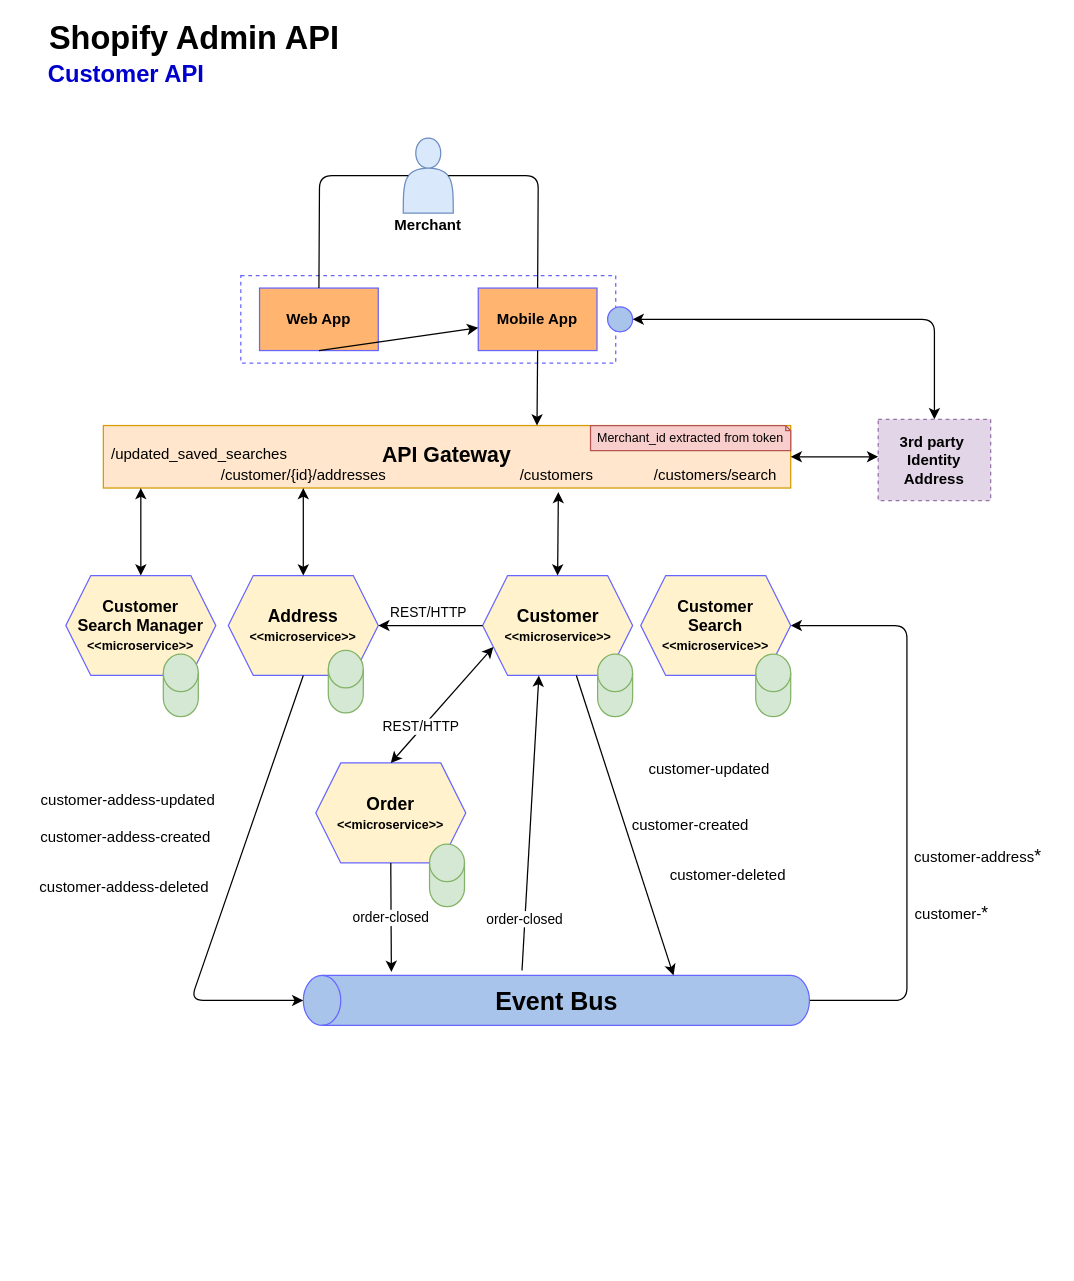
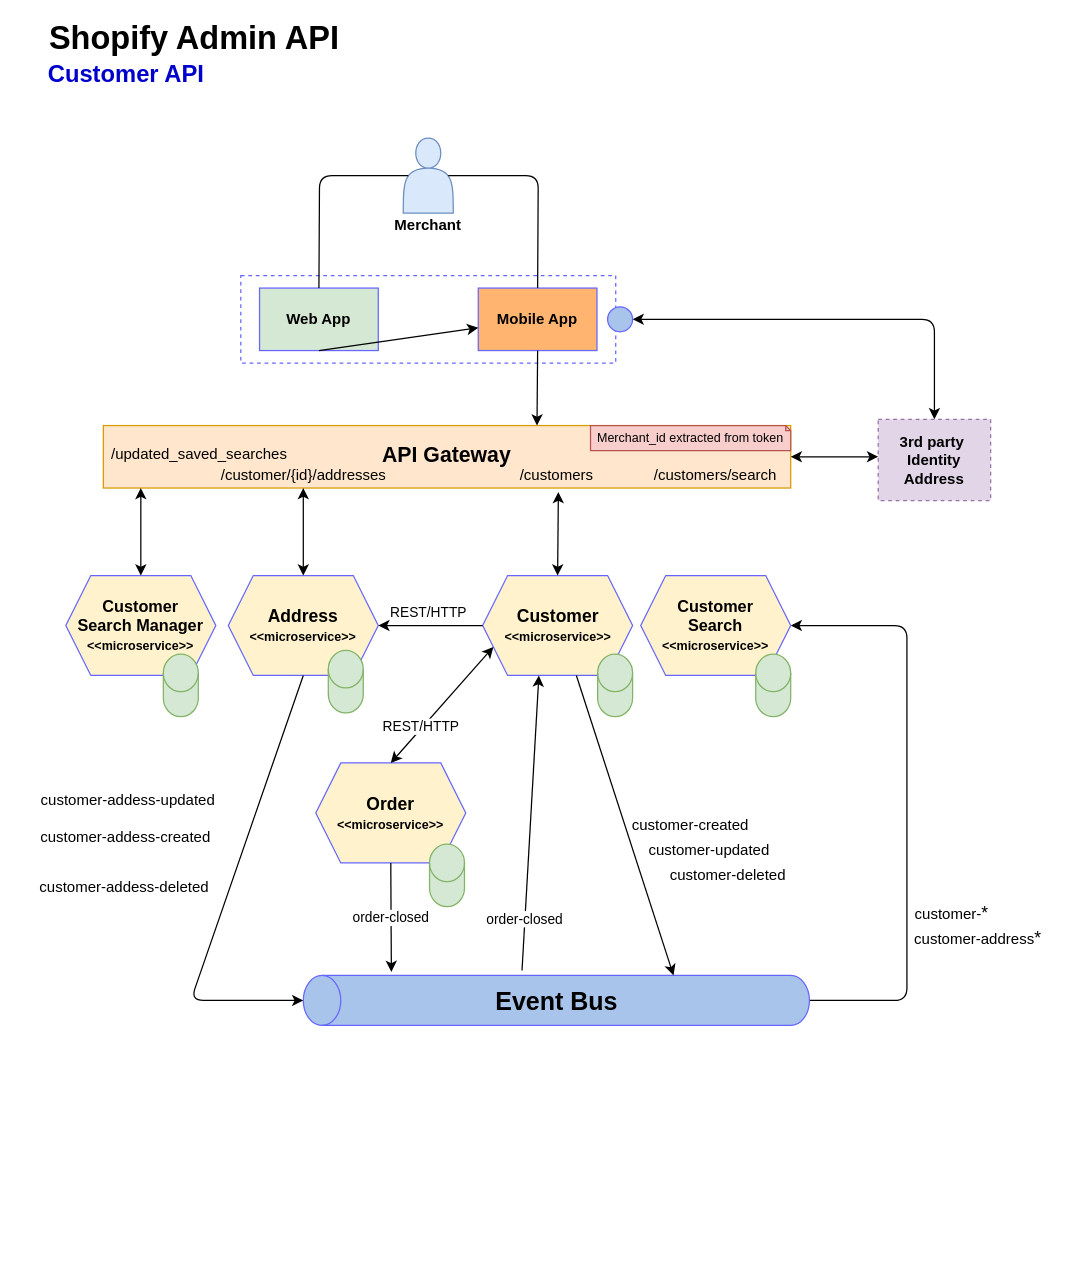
(319, 319) -> (319, 319)
(709, 769) -> (709, 851)
(978, 857) -> (978, 938)
